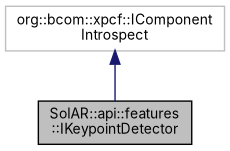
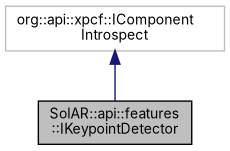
(115, 29) -> (115, 29)
